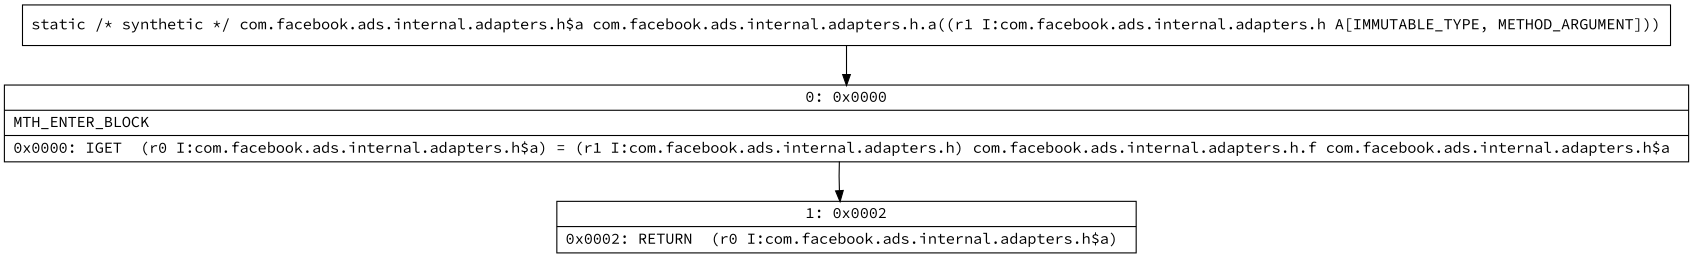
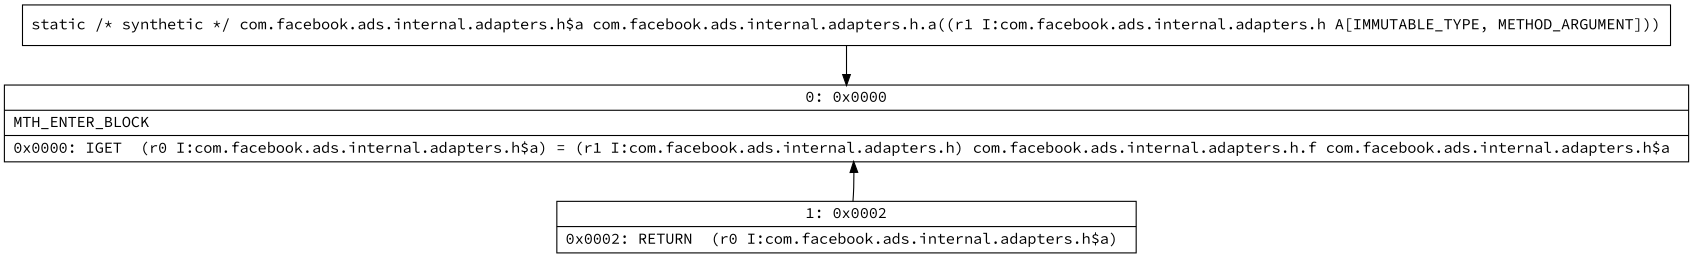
(839, 176) -> (854, 187)
